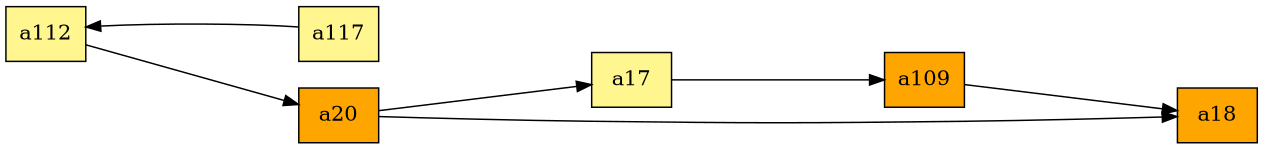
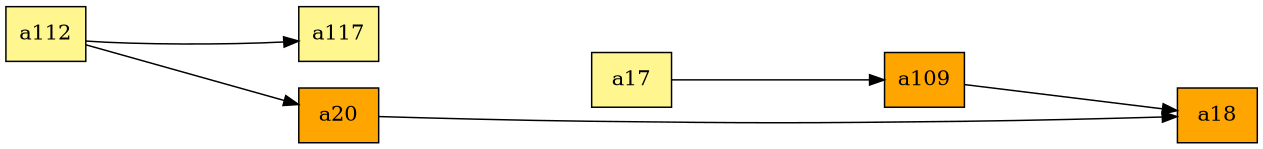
(200, 24) -> (185, 44)
(477, 99) -> none
